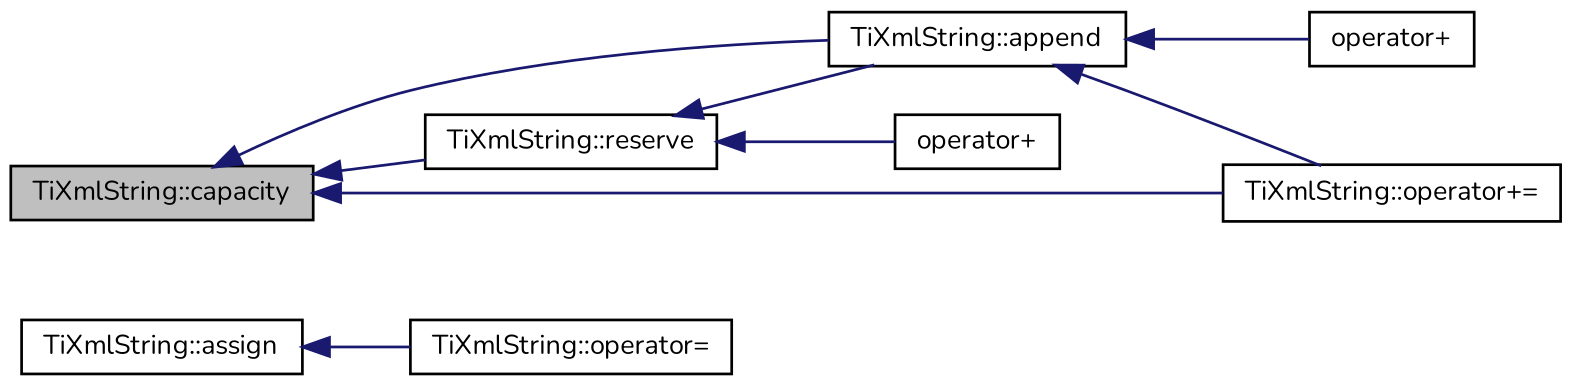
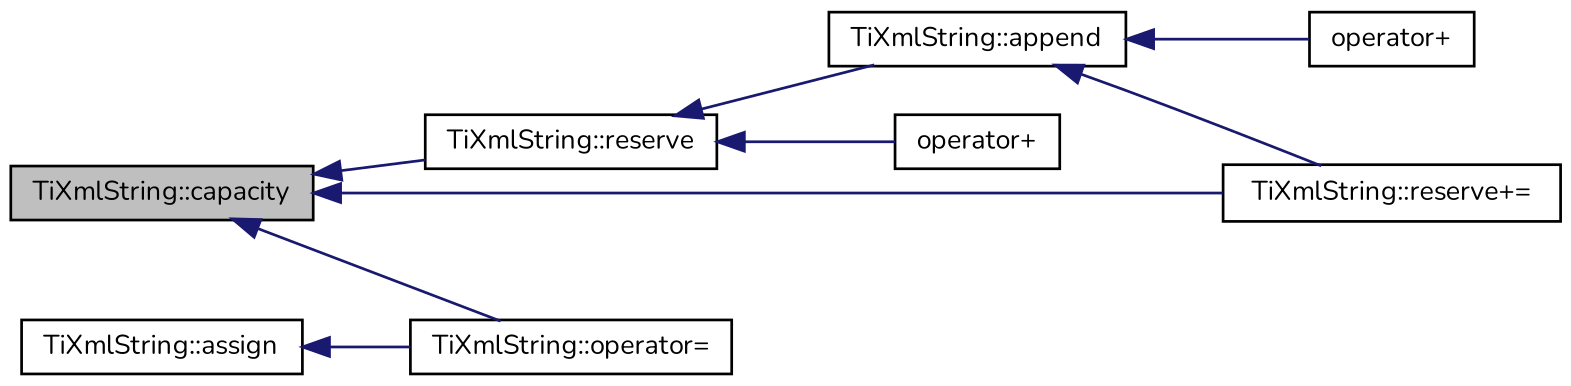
(527, 67) -> (379, 275)
(1392, 193) -> (1392, 193)
